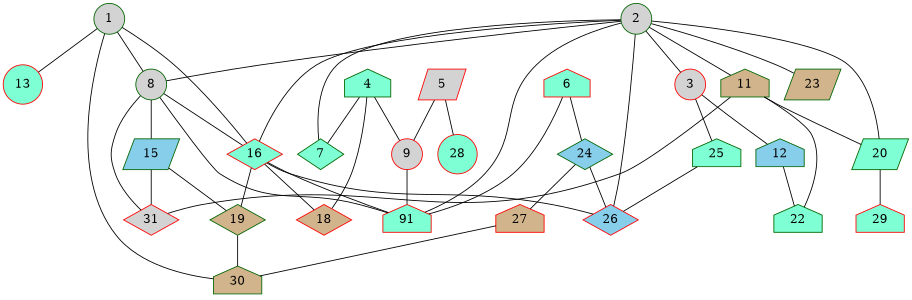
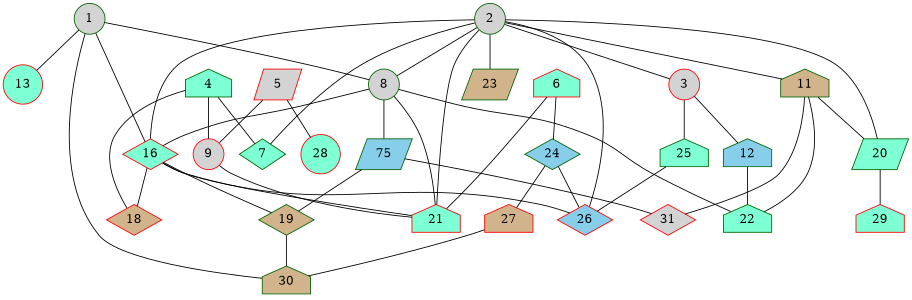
(111, 153) -> (573, 129)
(151, 154) -> (384, 154)
(407, 220) -> (436, 220)
